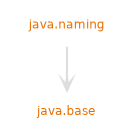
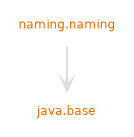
(67, 25) -> (67, 25)
